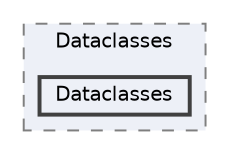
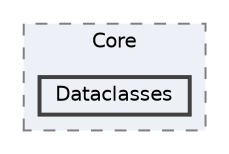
(115, 42) -> (115, 42)
